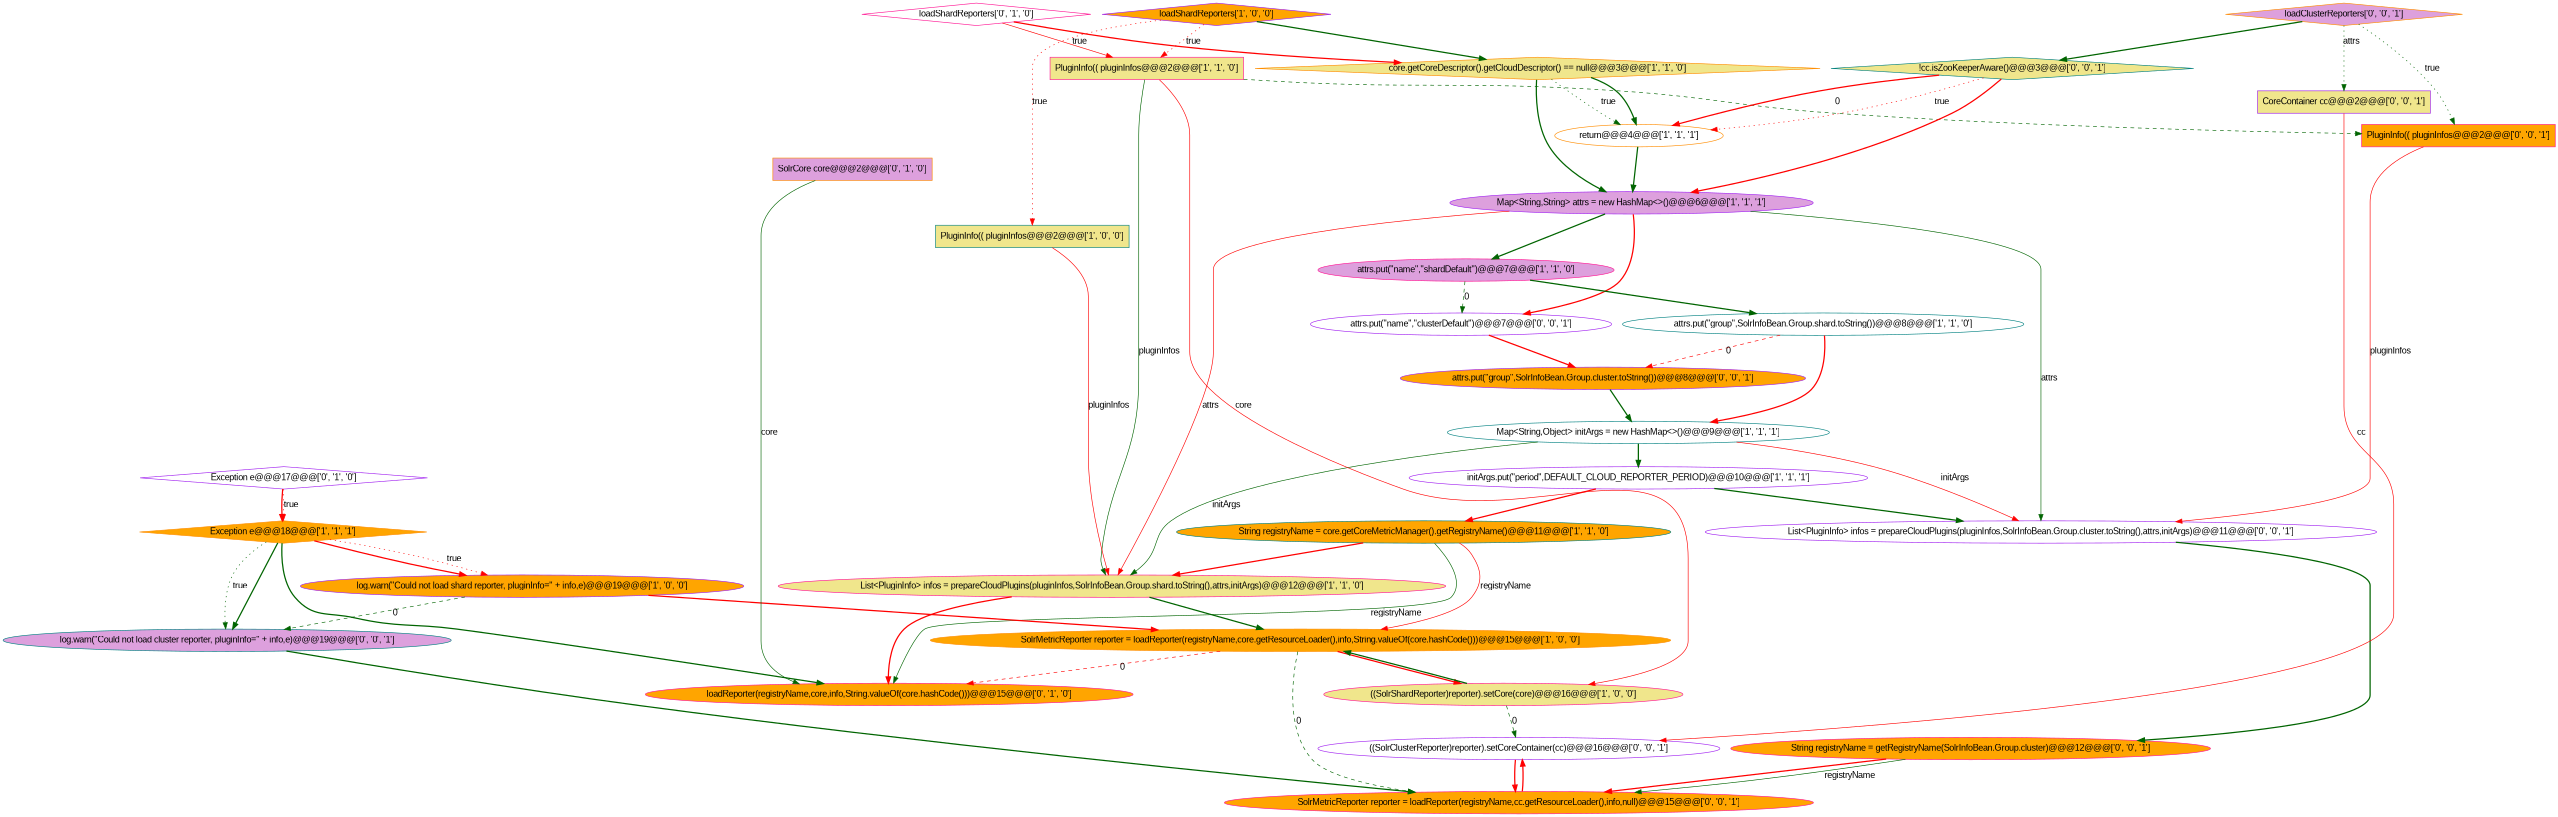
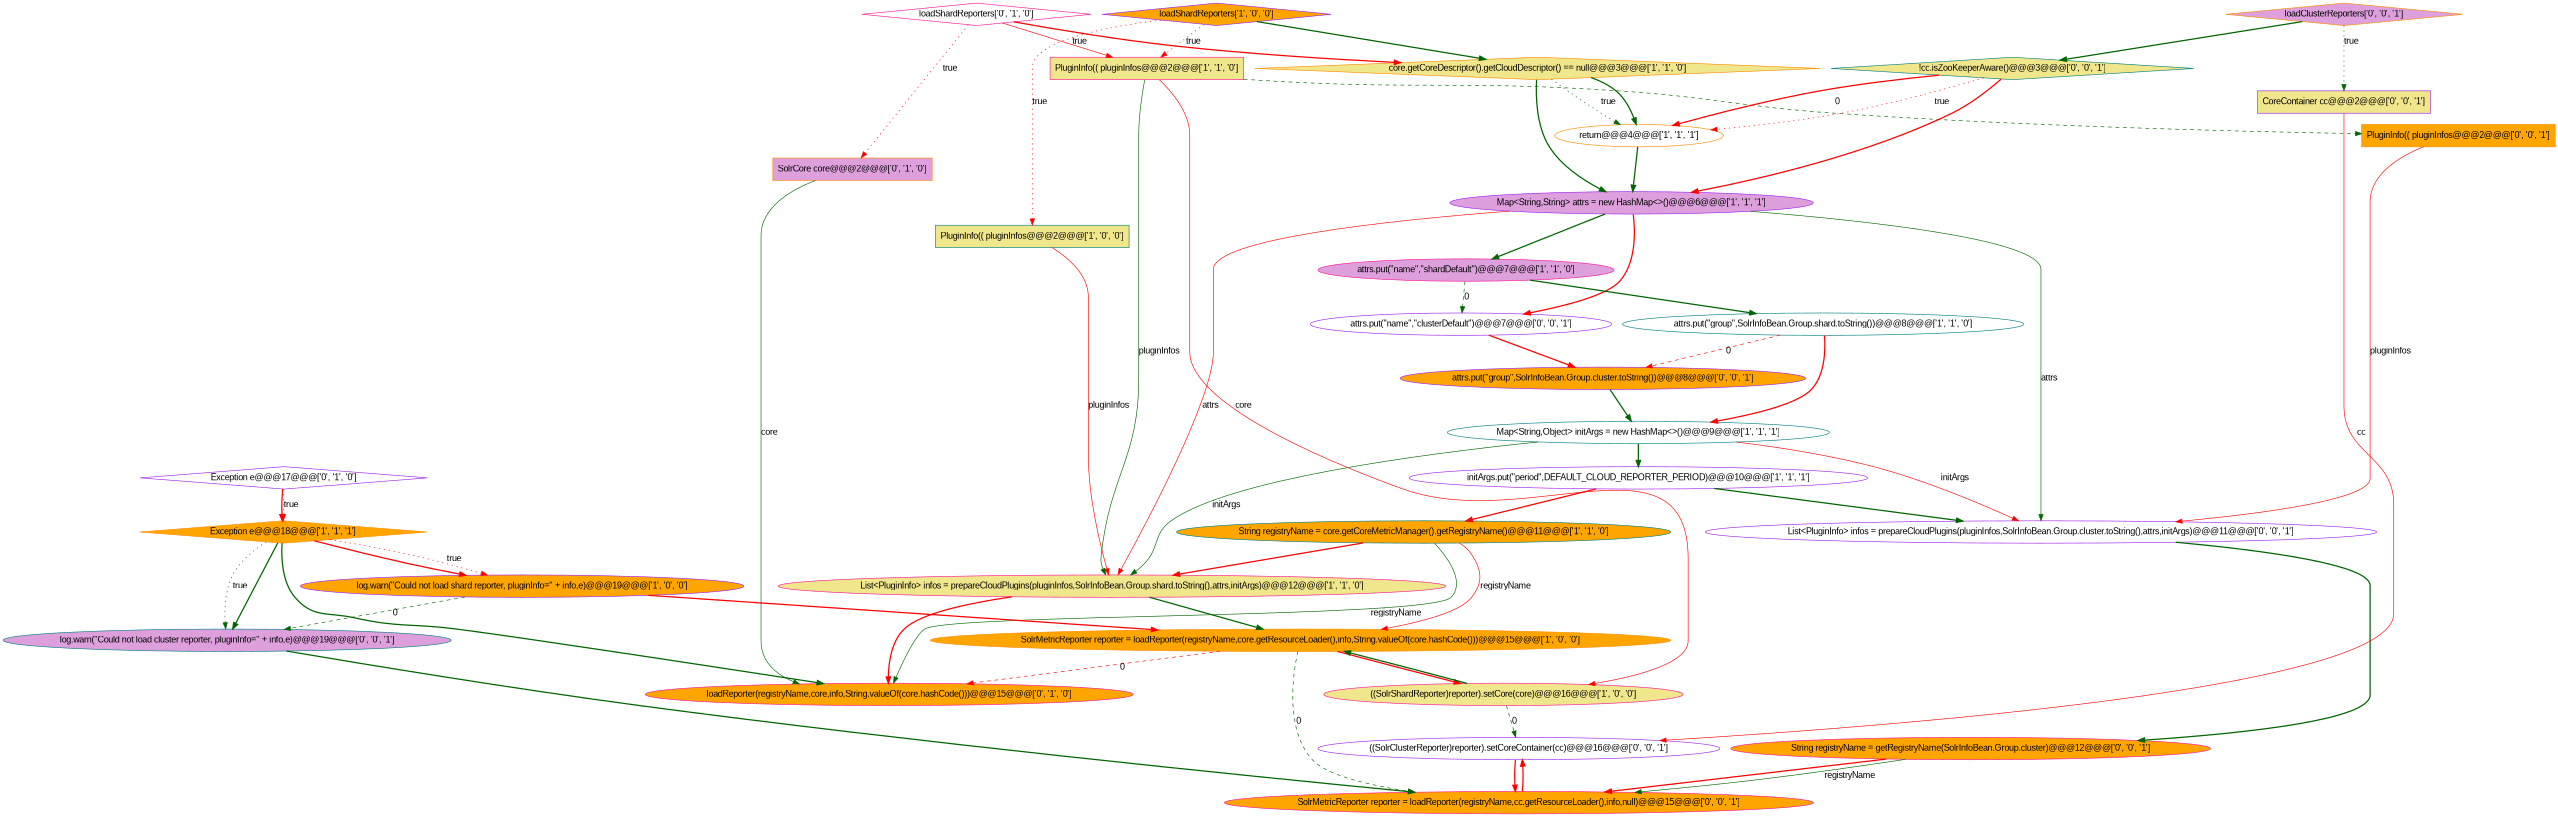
(2351, 41) -> (2351, 41)
(2412, 65) -> none
none -> (917, 89)
(2458, 136) -> (2458, 136)
